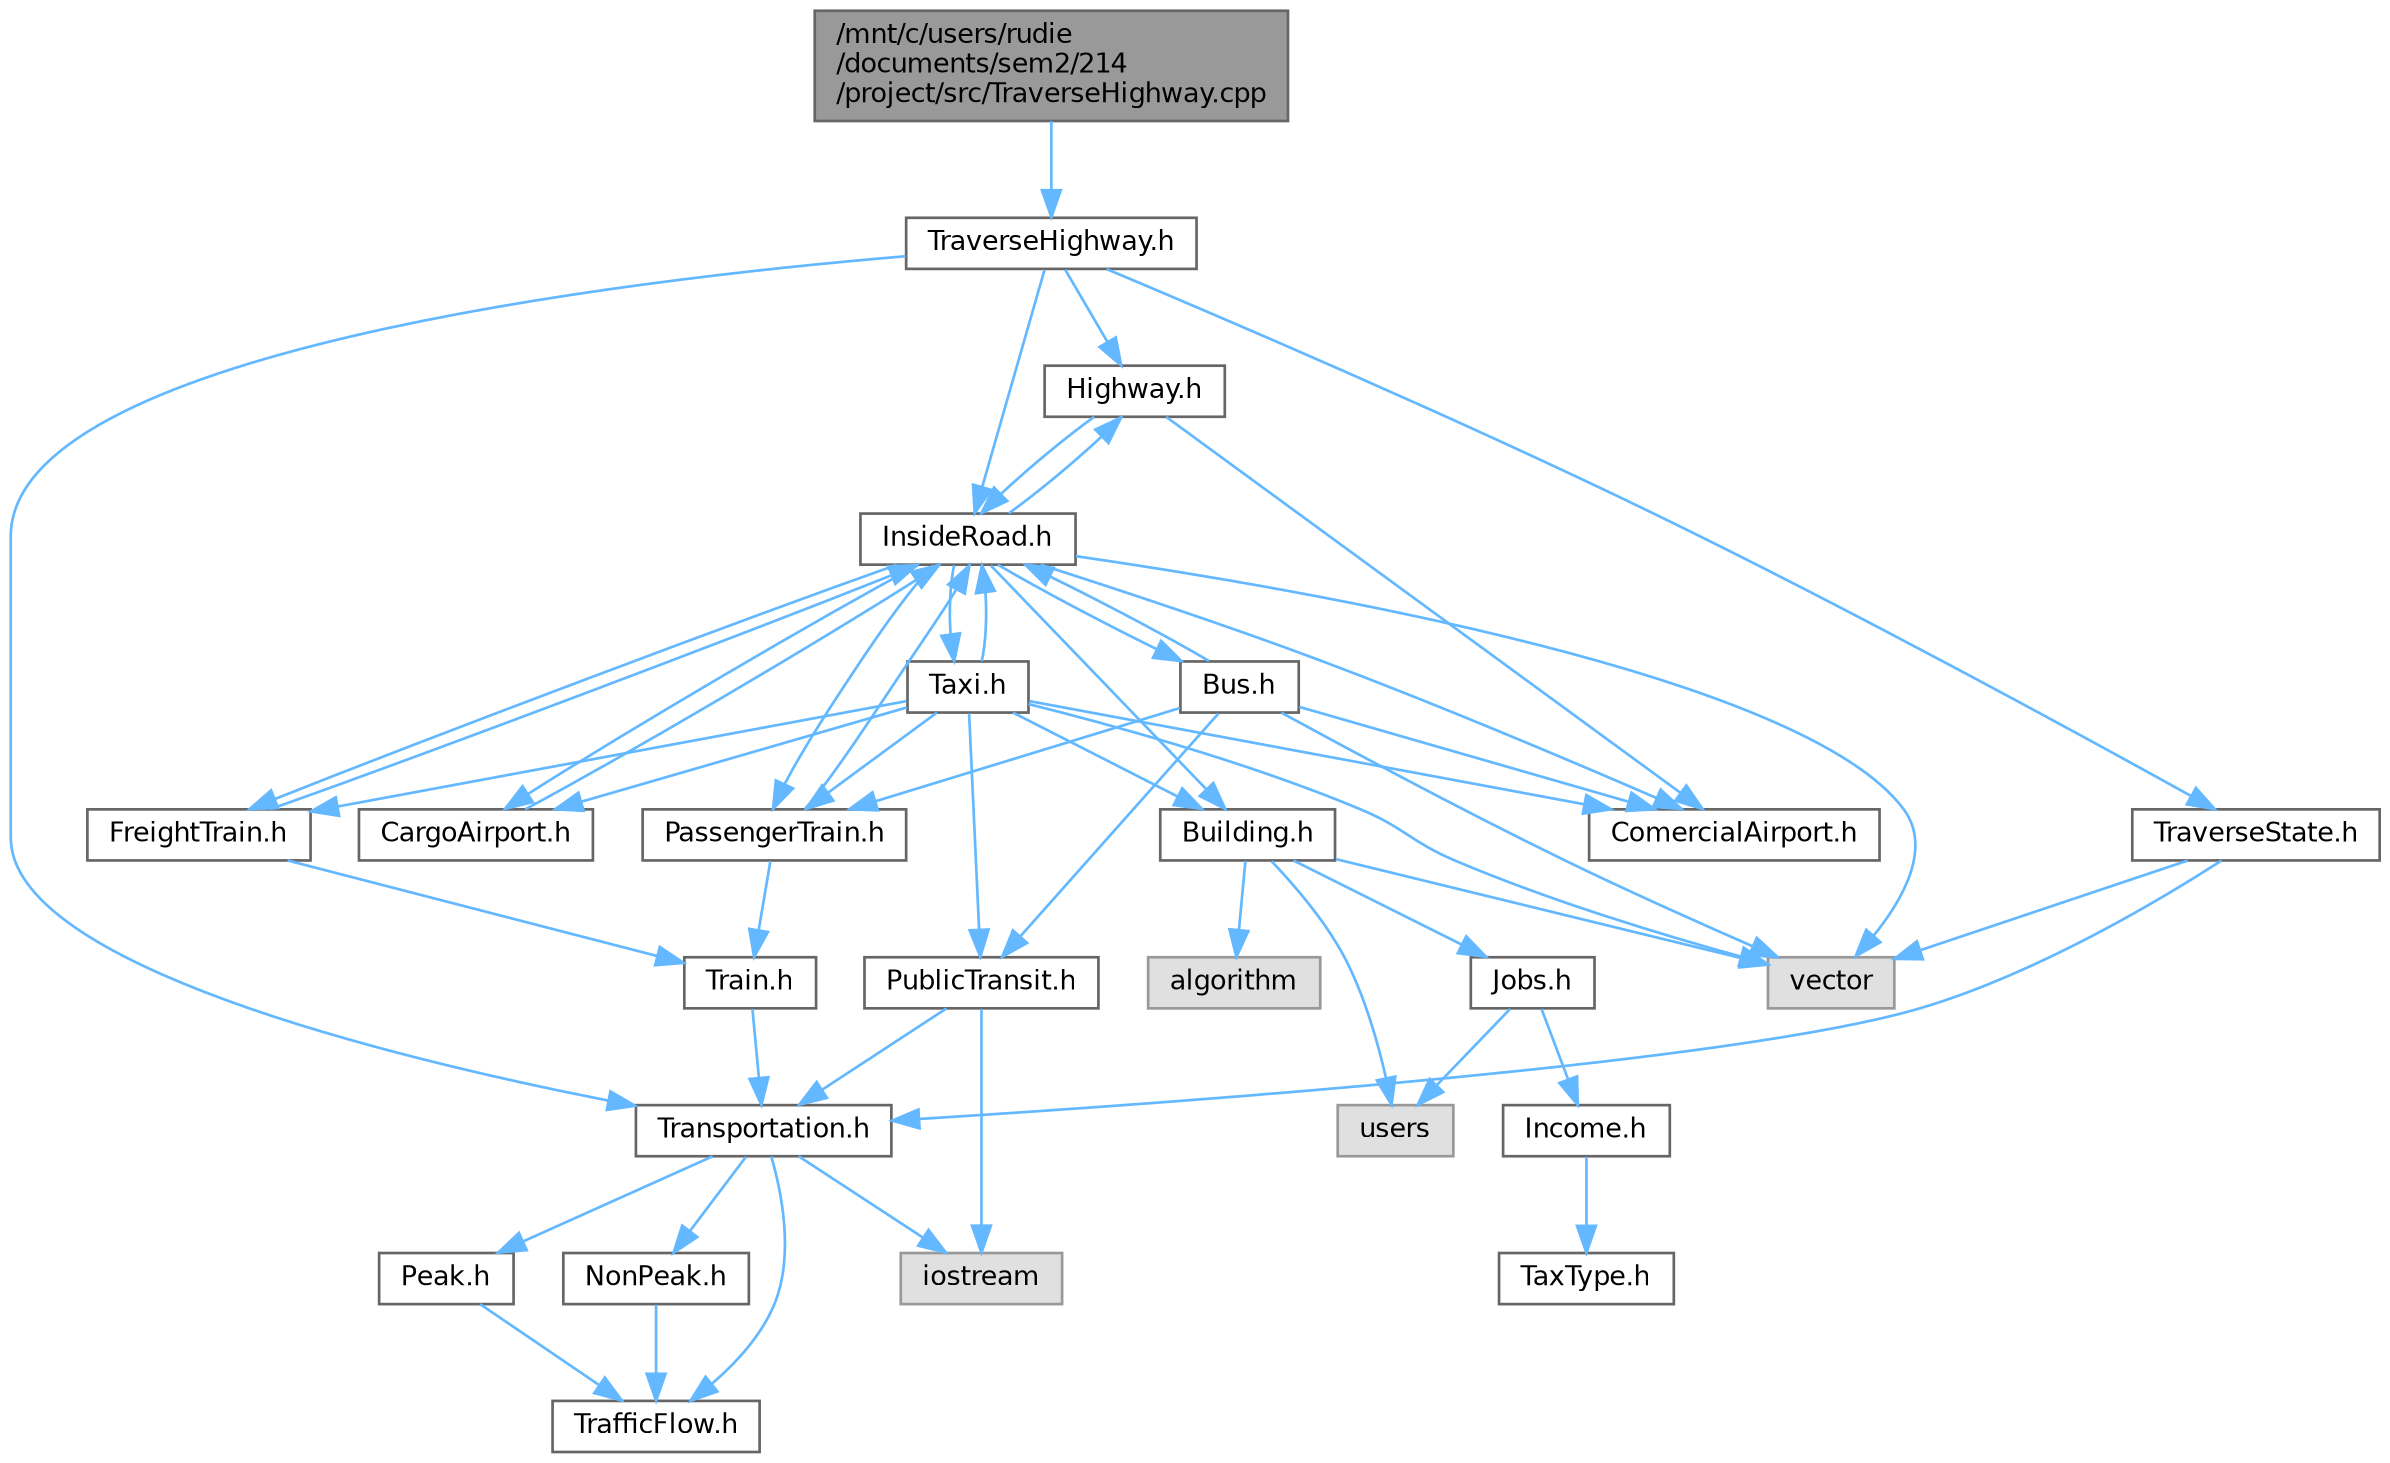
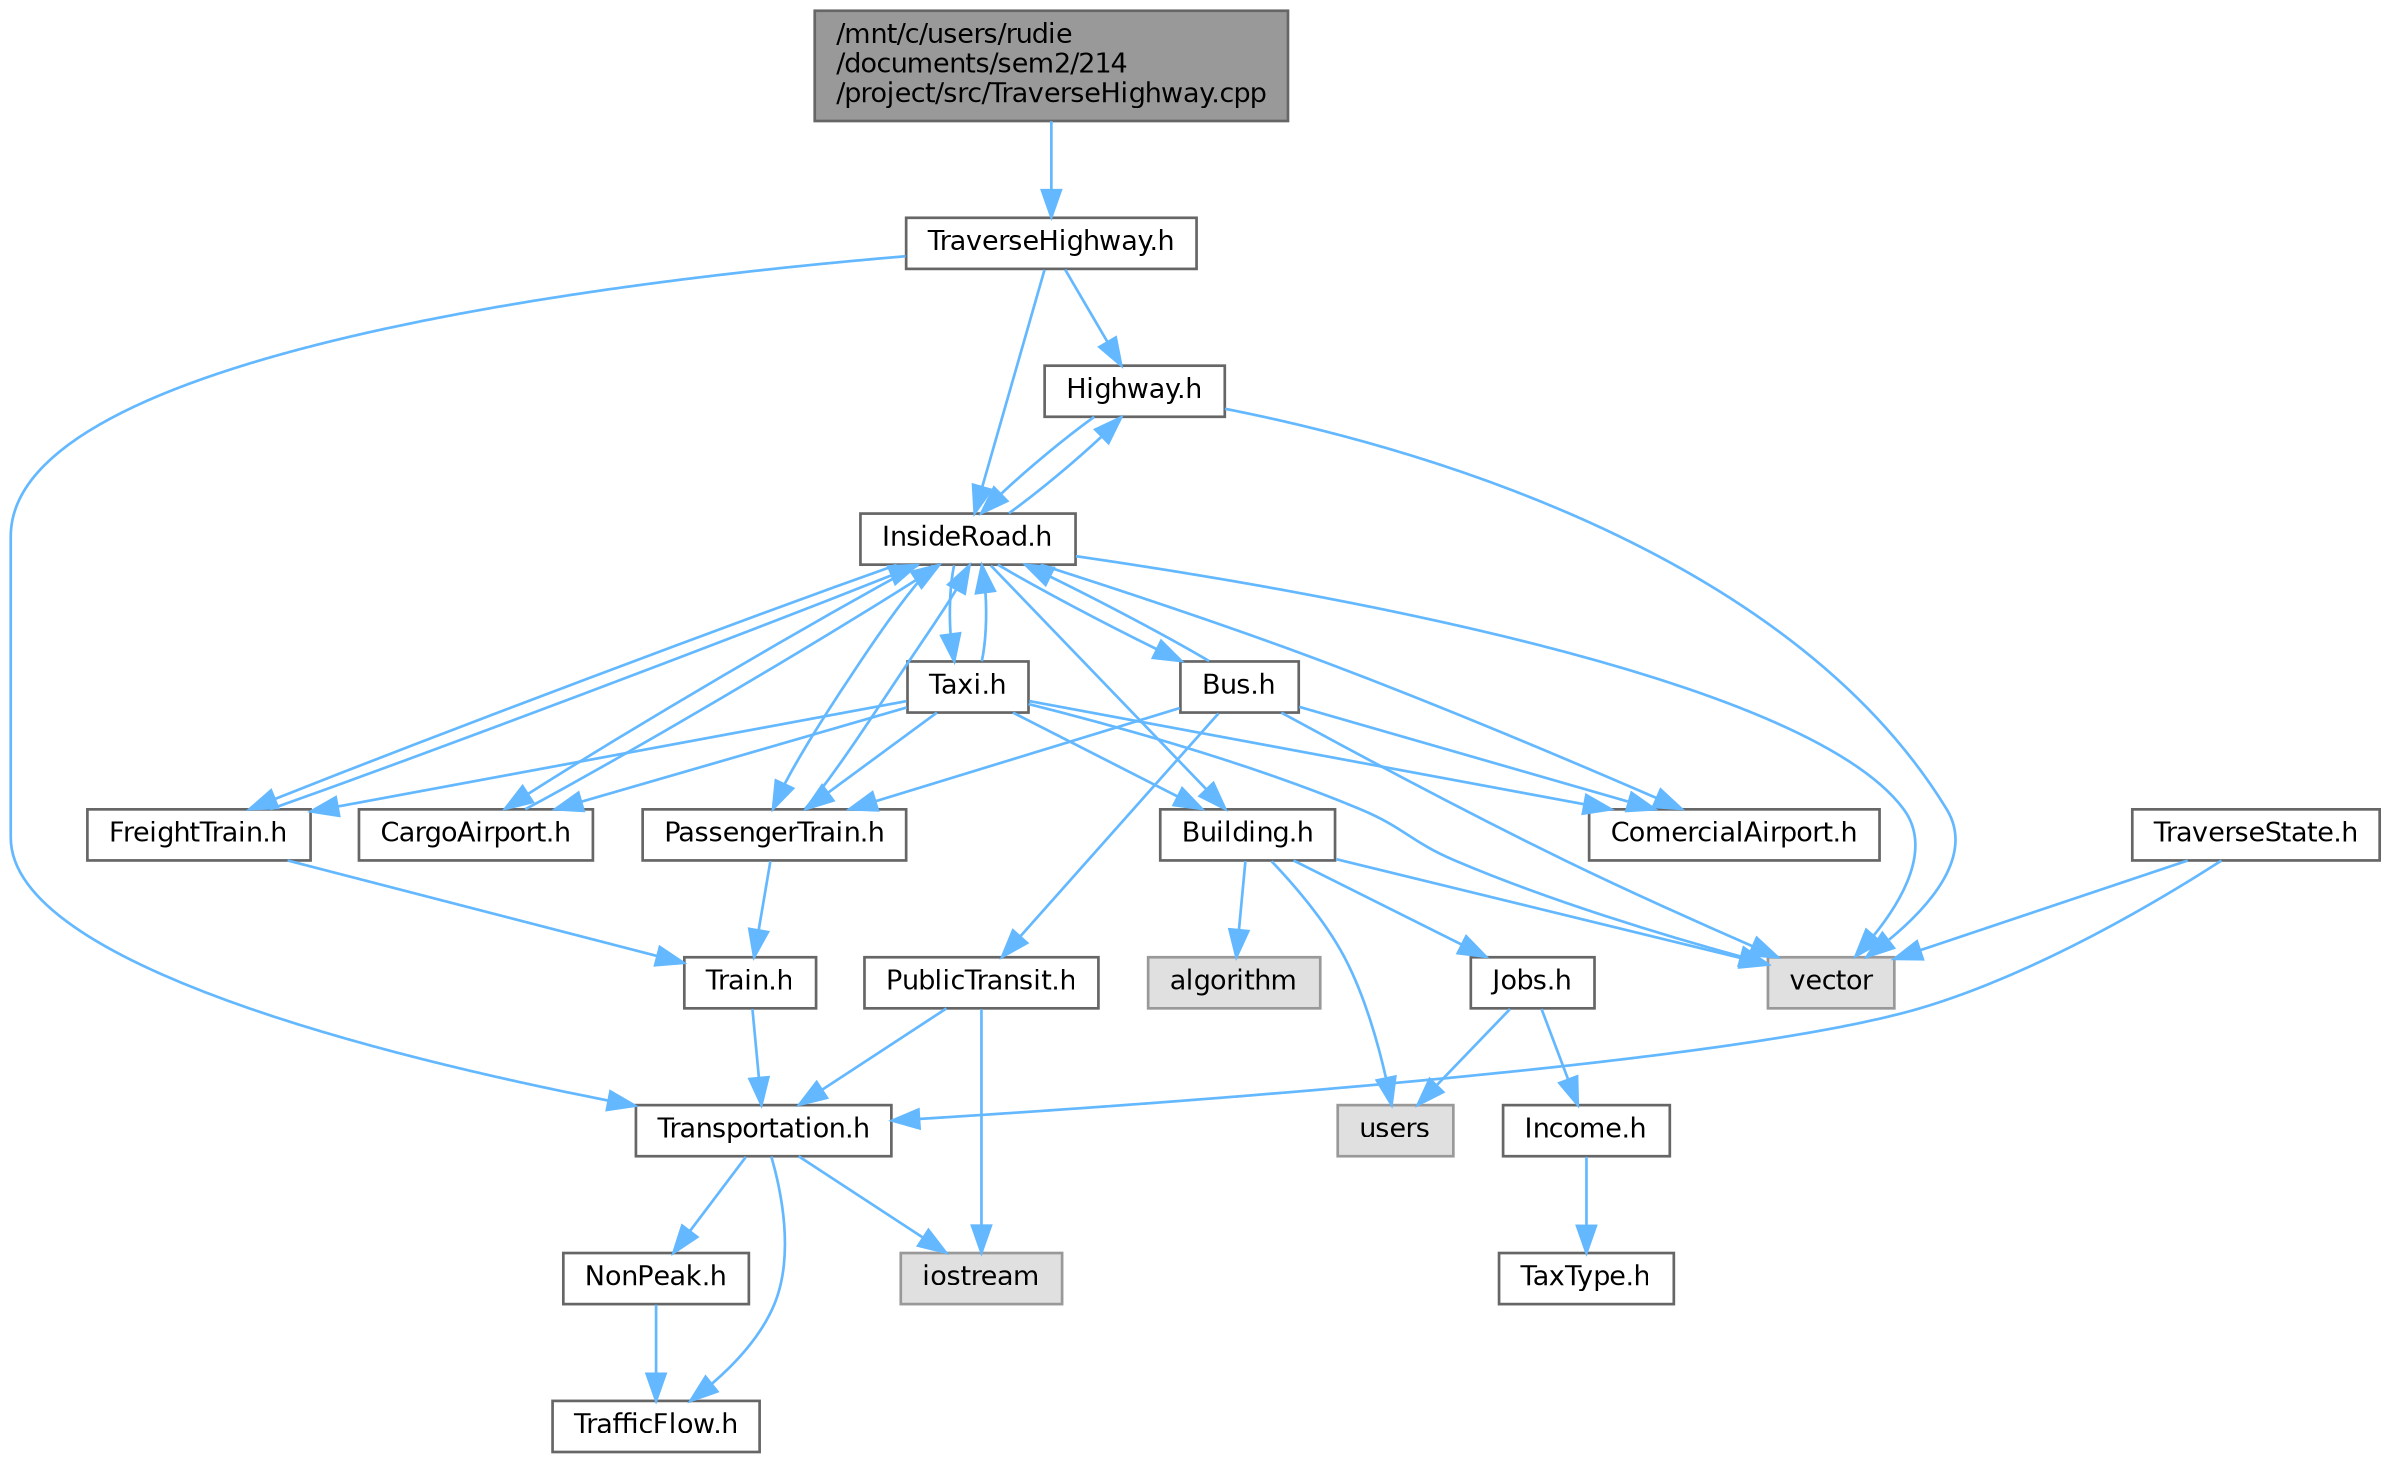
(1657, 515) -> none
(1410, 595) -> (1695, 577)
(974, 822) -> none
(446, 1279) -> none
